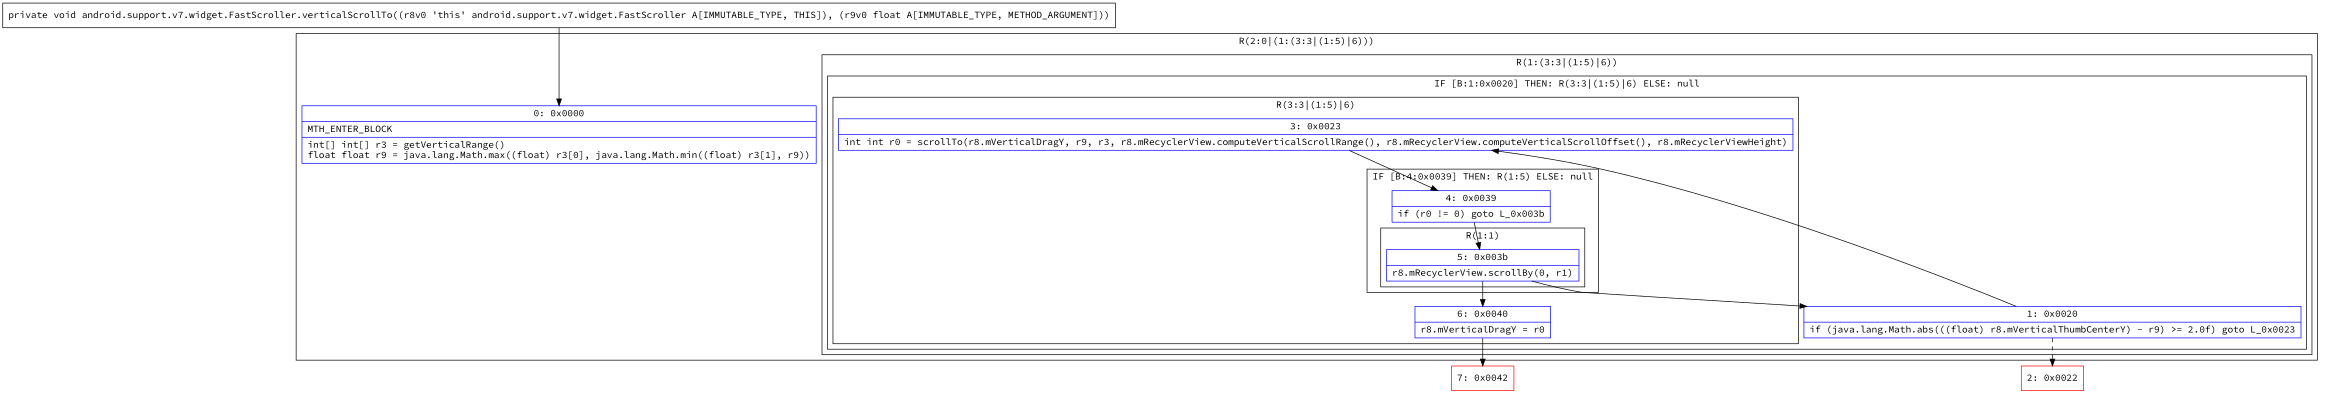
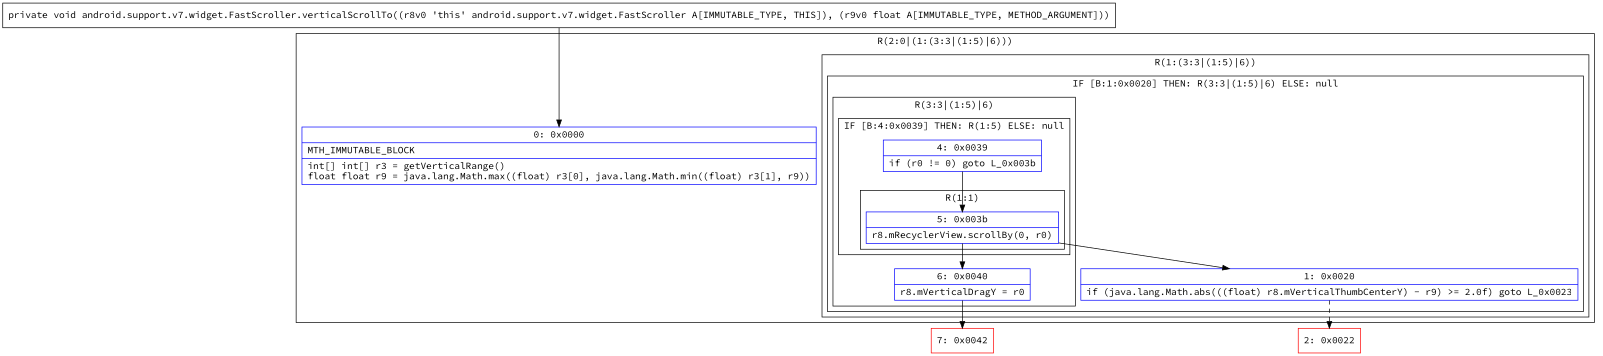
(350, 129) -> (361, 150)
(1316, 135) -> none
(1483, 273) -> (962, 235)
